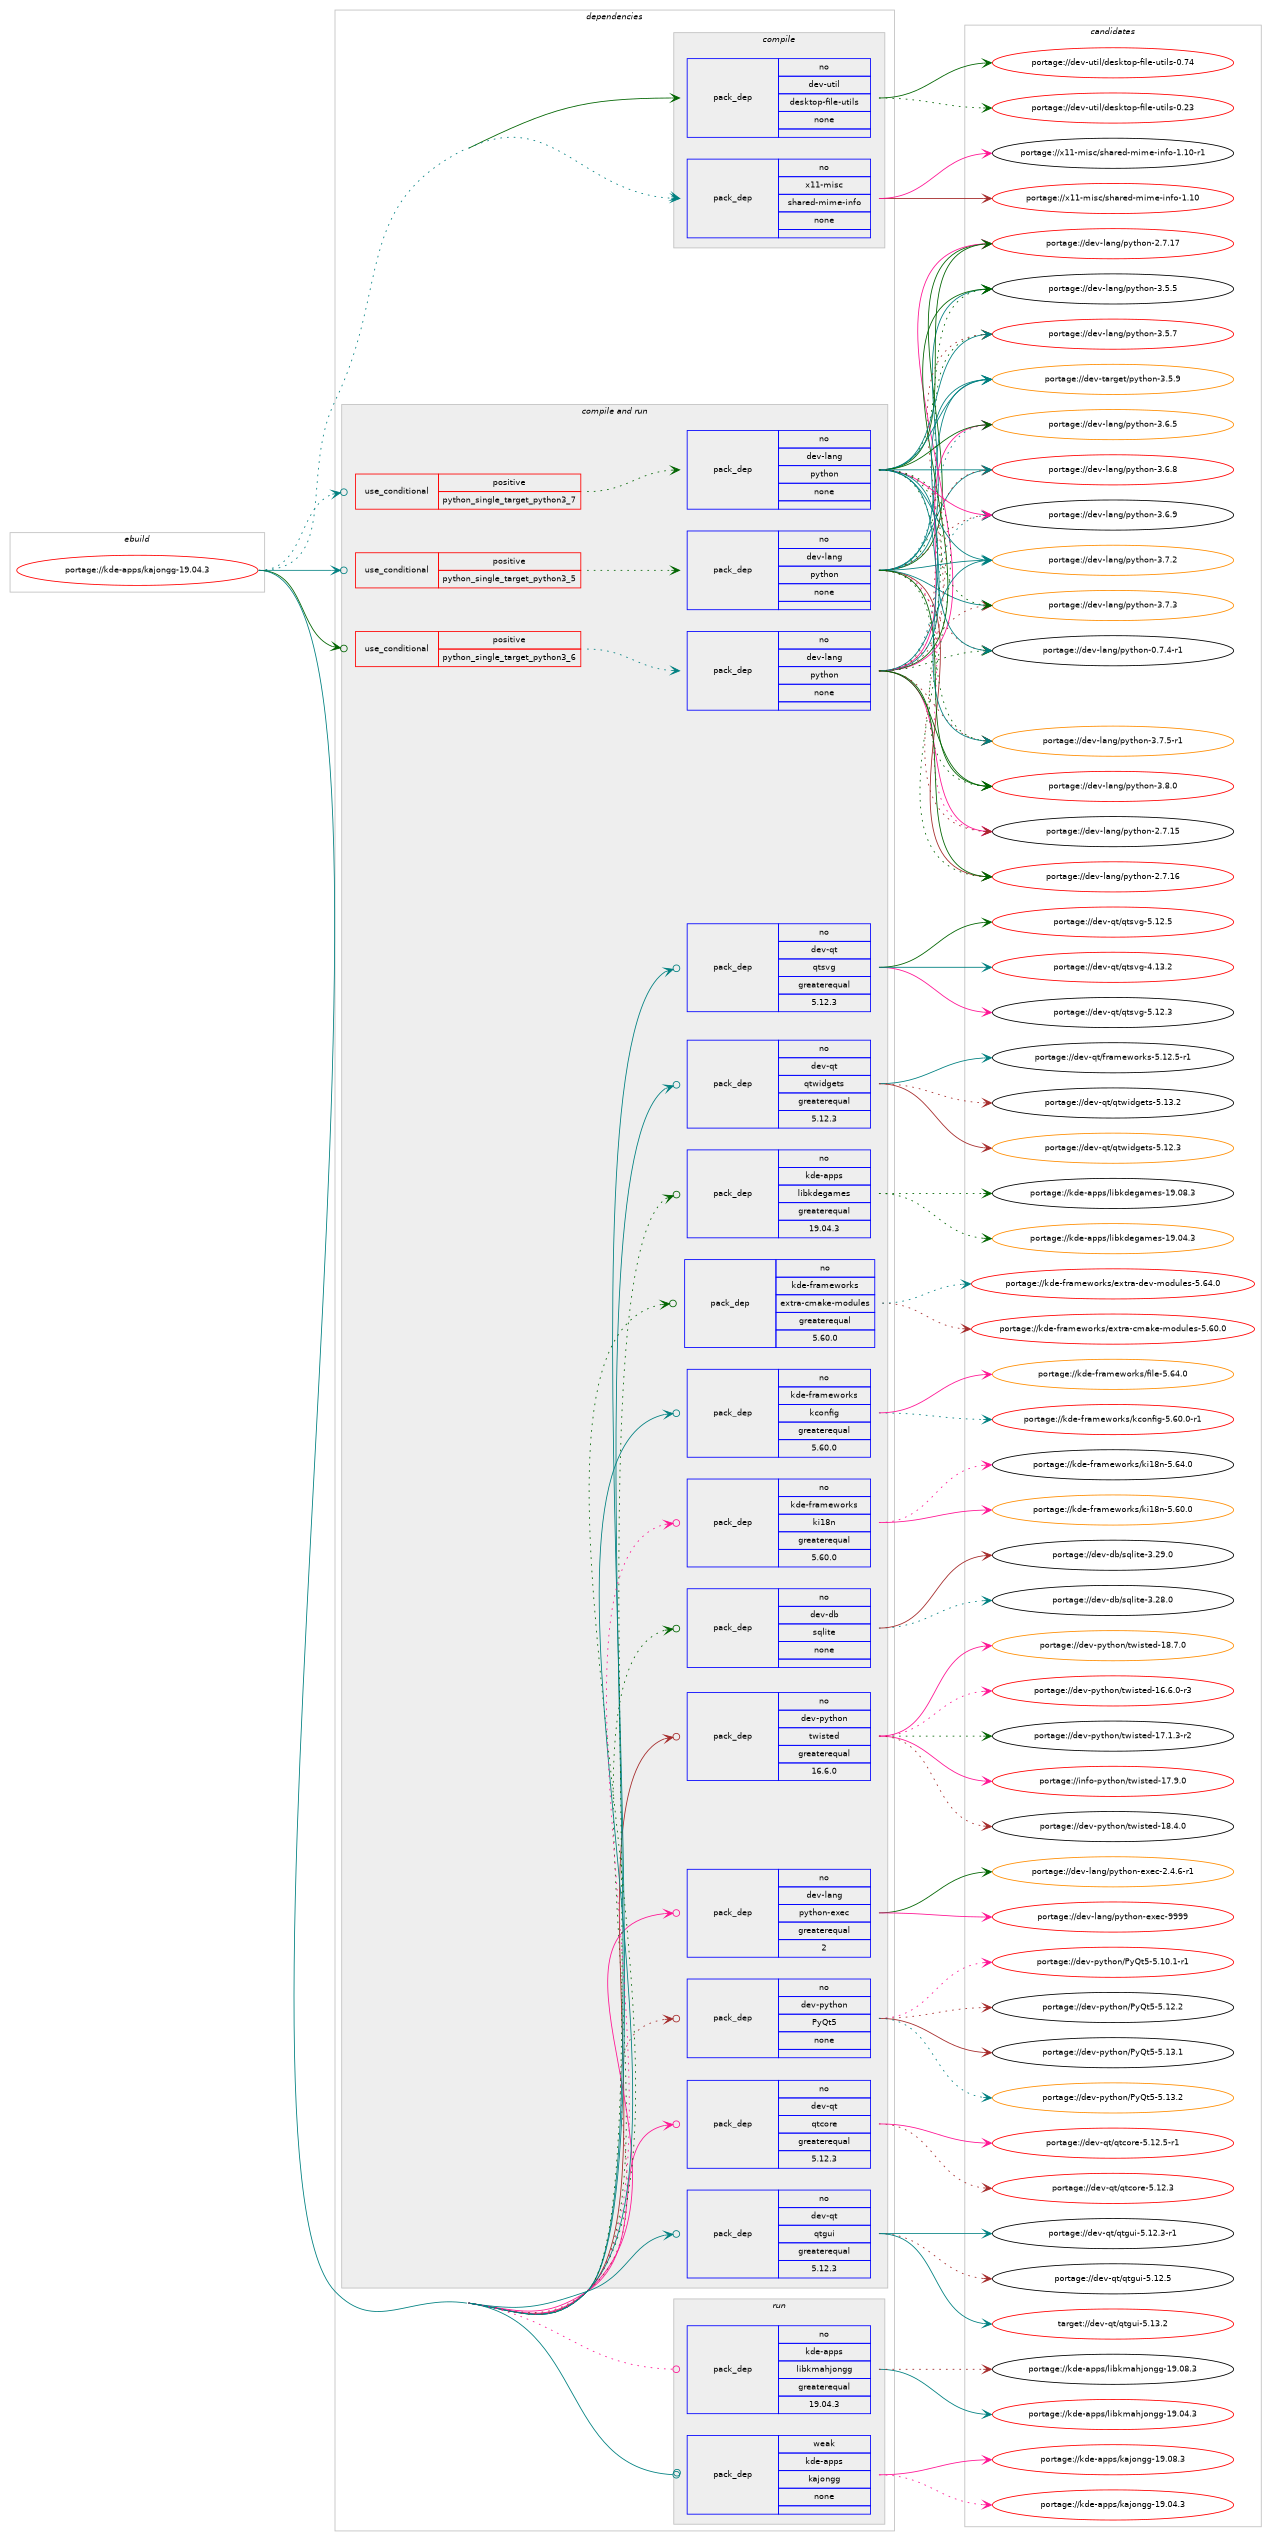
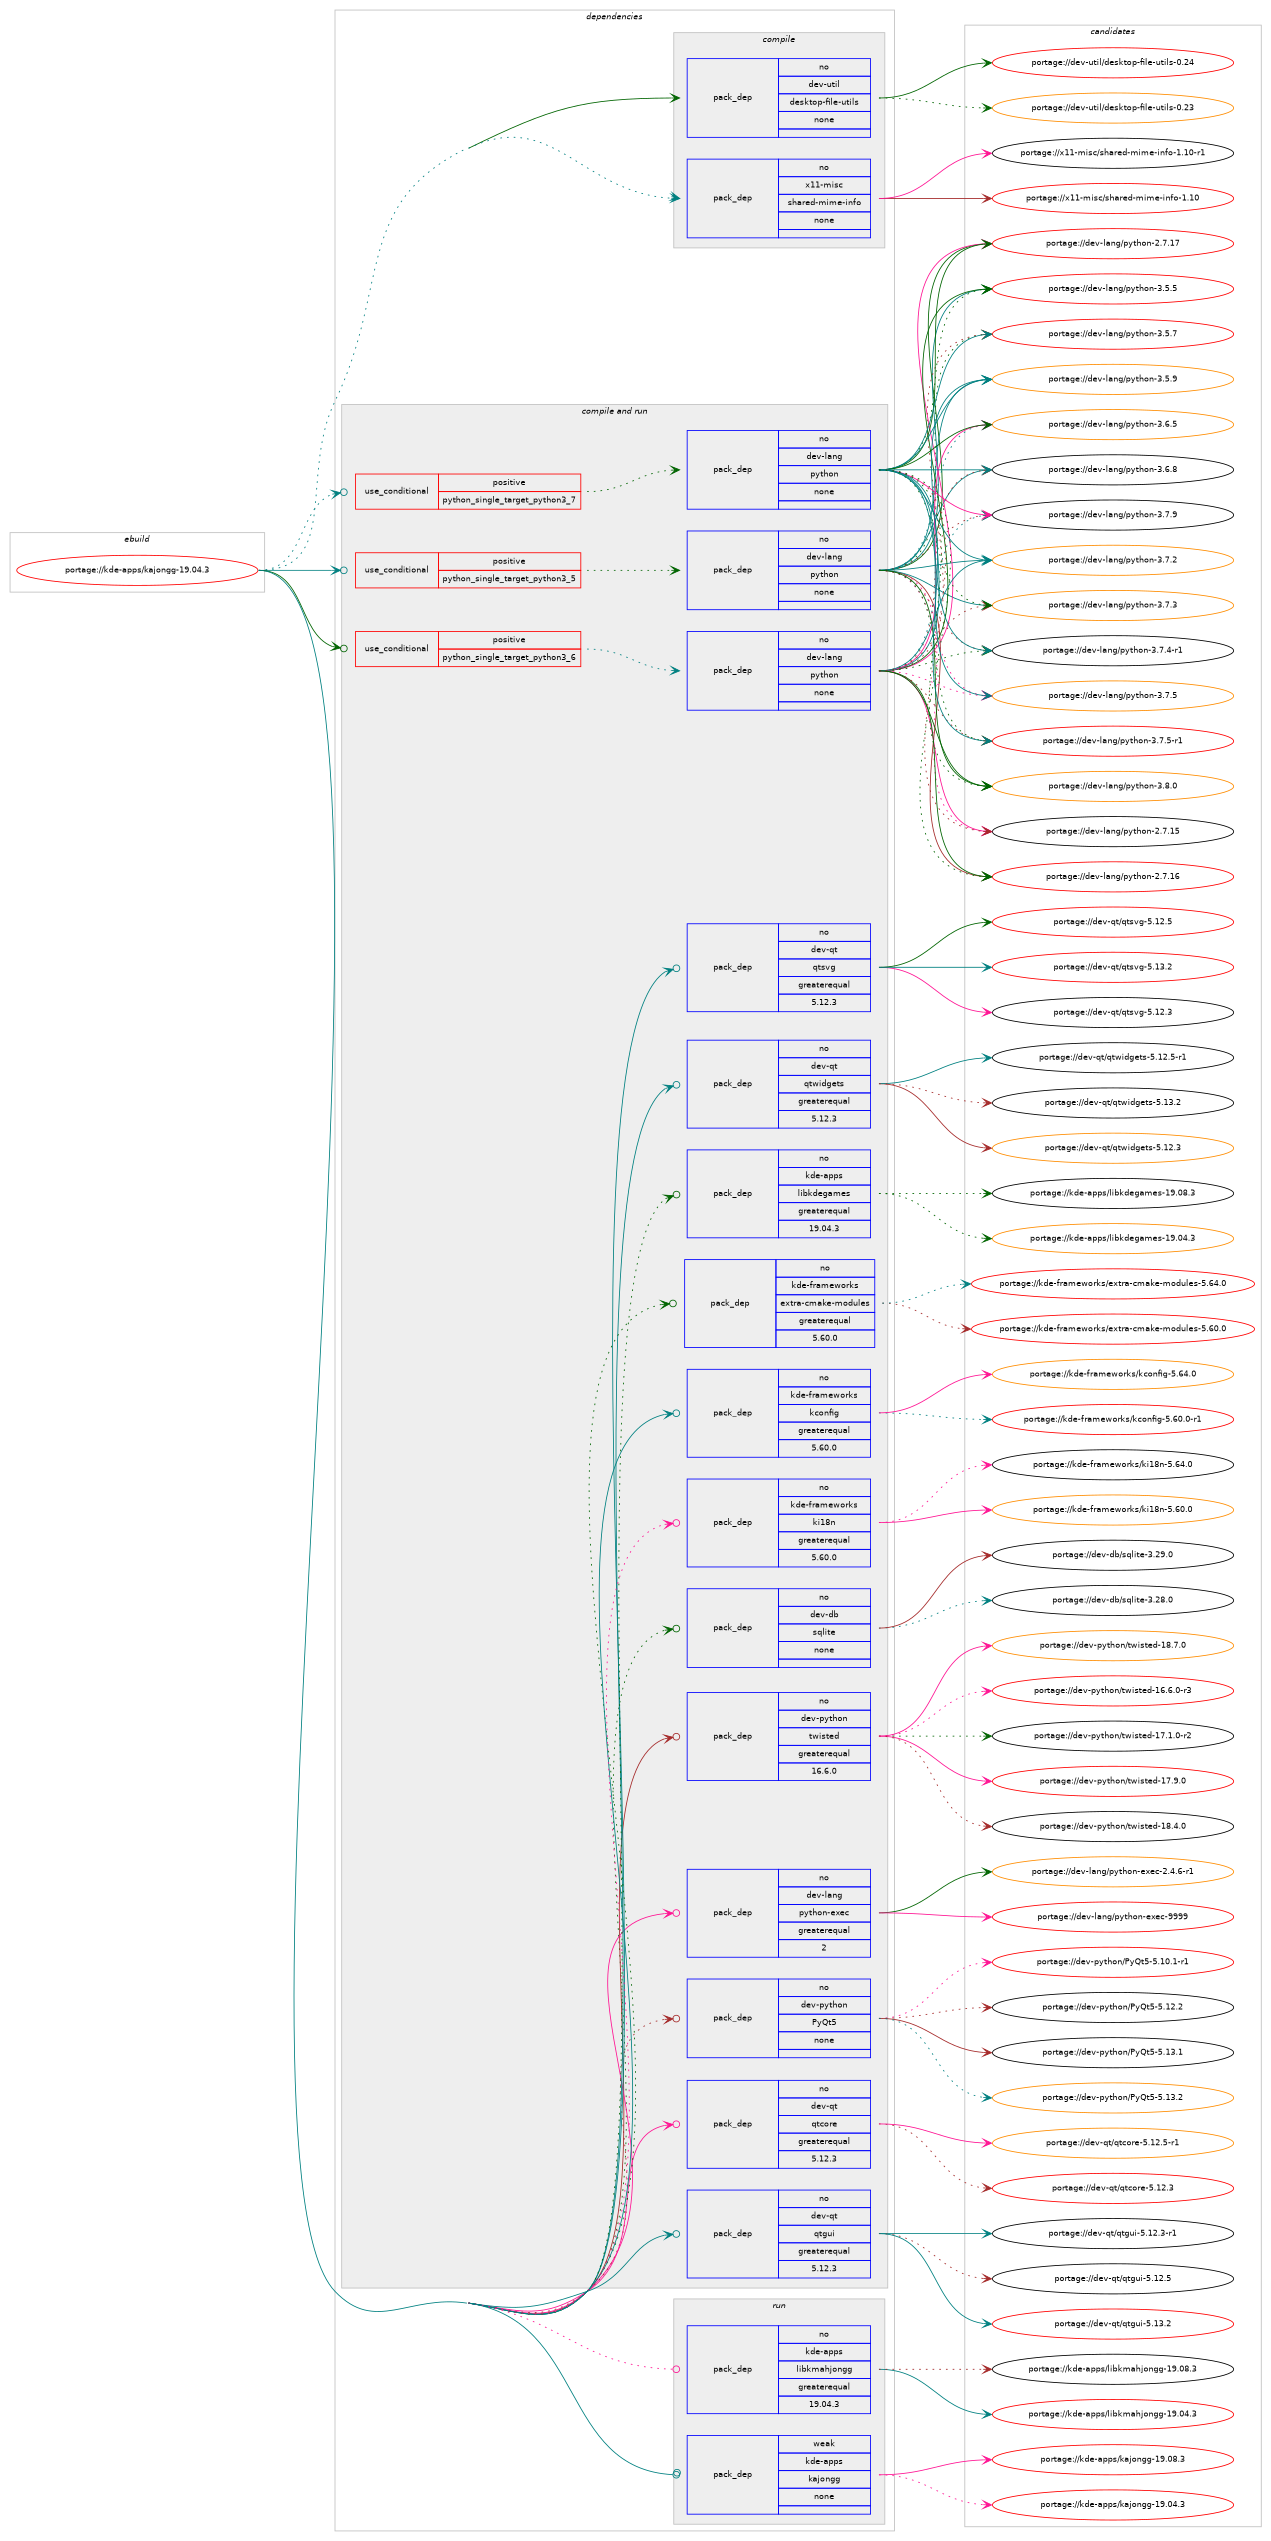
(1113, 63) -> (1113, 63)
(1113, 108) -> (1113, 108)
(1113, 289) -> (1113, 289)
(1113, 379) -> (1113, 379)
(1113, 470) -> (1113, 470)
(1113, 515) -> (1113, 515)
(1113, 651) -> (1113, 651)
none -> (1113, 696)
(1113, 741) -> (1113, 741)
(1113, 786) -> (1113, 786)
(1113, 967) -> (1113, 967)
(1113, 1058) -> (1113, 1058)
(1113, 1284) -> (1113, 1284)
(1113, 1374) -> (1113, 1374)
(1113, 1736) -> (1113, 1736)
(1113, 1781) -> (1113, 1781)
(1113, 2143) -> (1113, 2143)
(1113, 2324) -> (1113, 2324)
